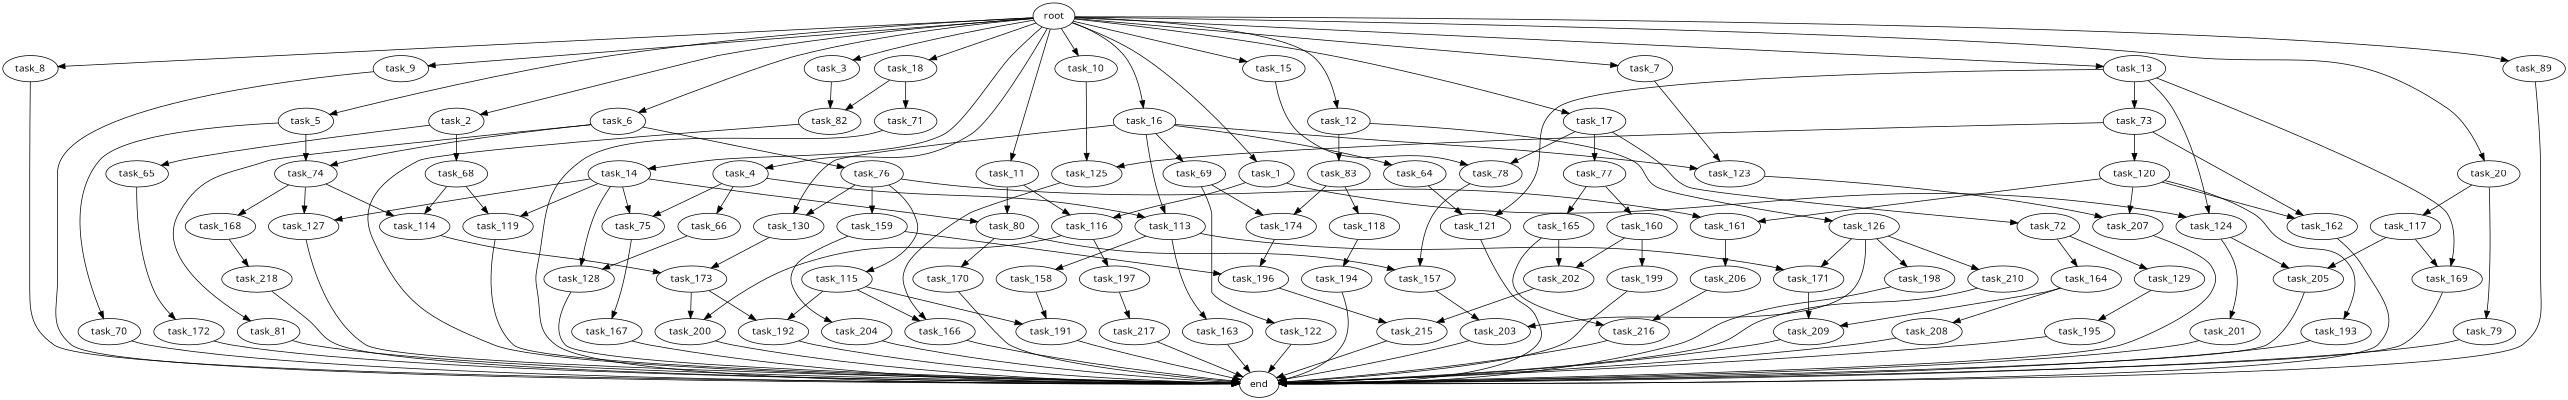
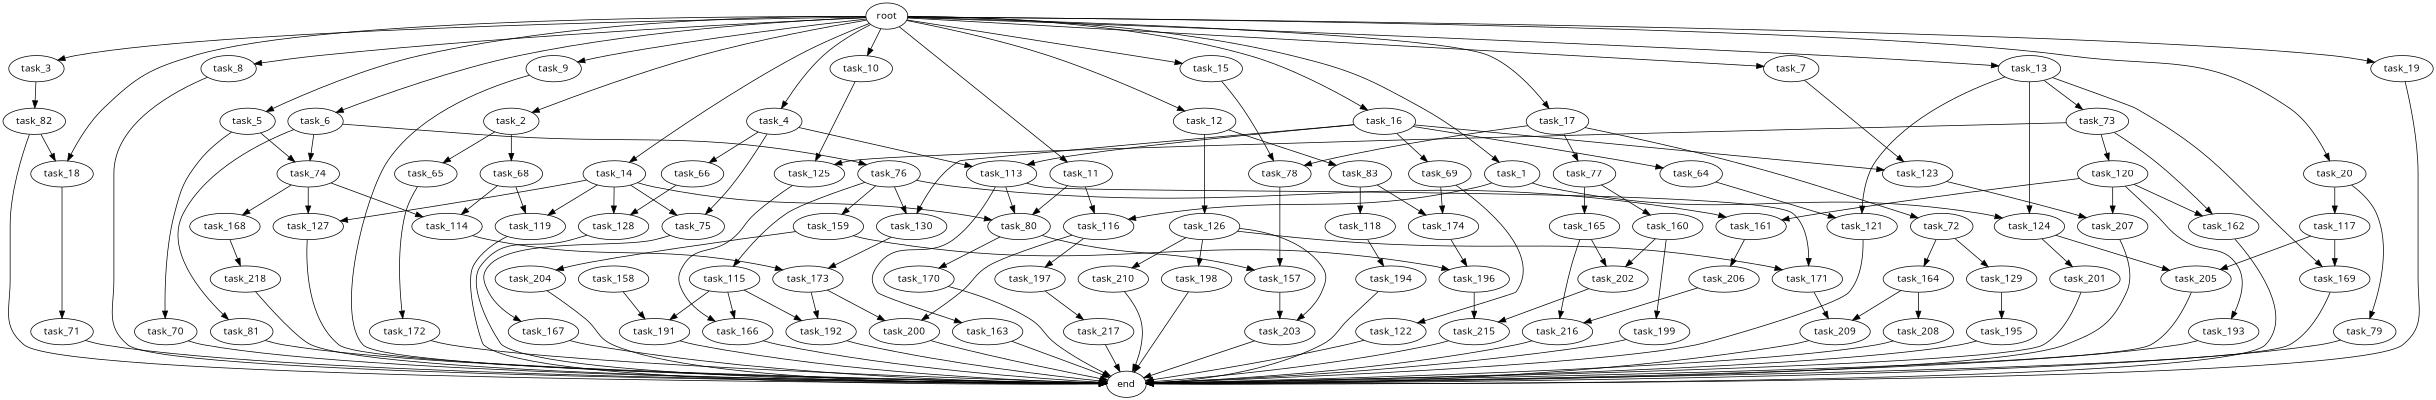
(2534, 69) -> (2402, 69)
(871, 93) -> (46, 144)
(1121, 245) -> (1009, 197)
